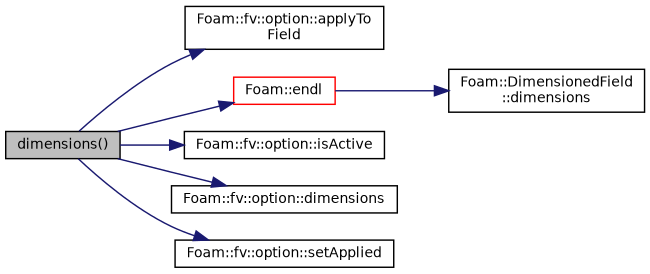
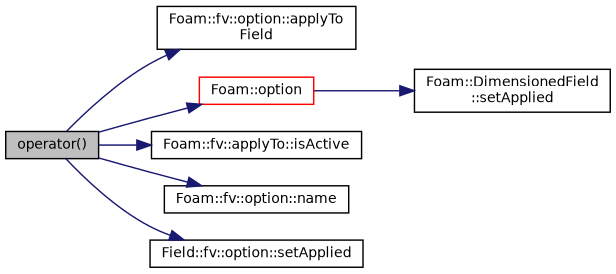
(284, 91) -> (257, 91)
(547, 91) -> (512, 91)
(63, 145) -> (52, 145)
(284, 145) -> (257, 145)
(284, 199) -> (257, 199)
(284, 254) -> (257, 254)
